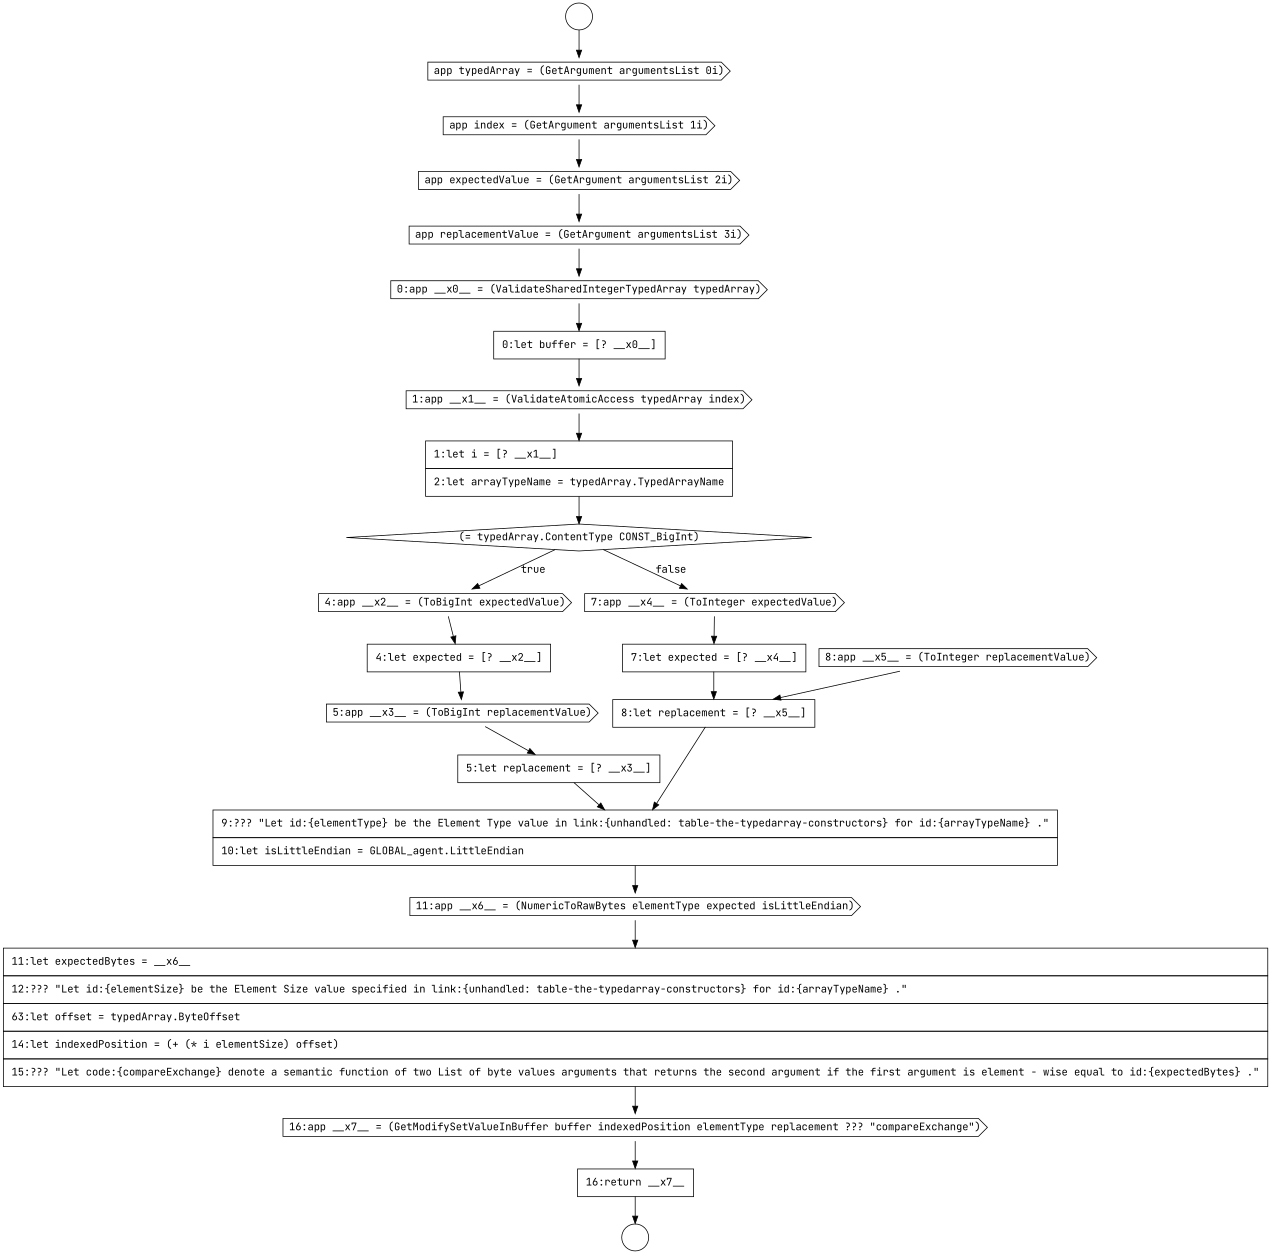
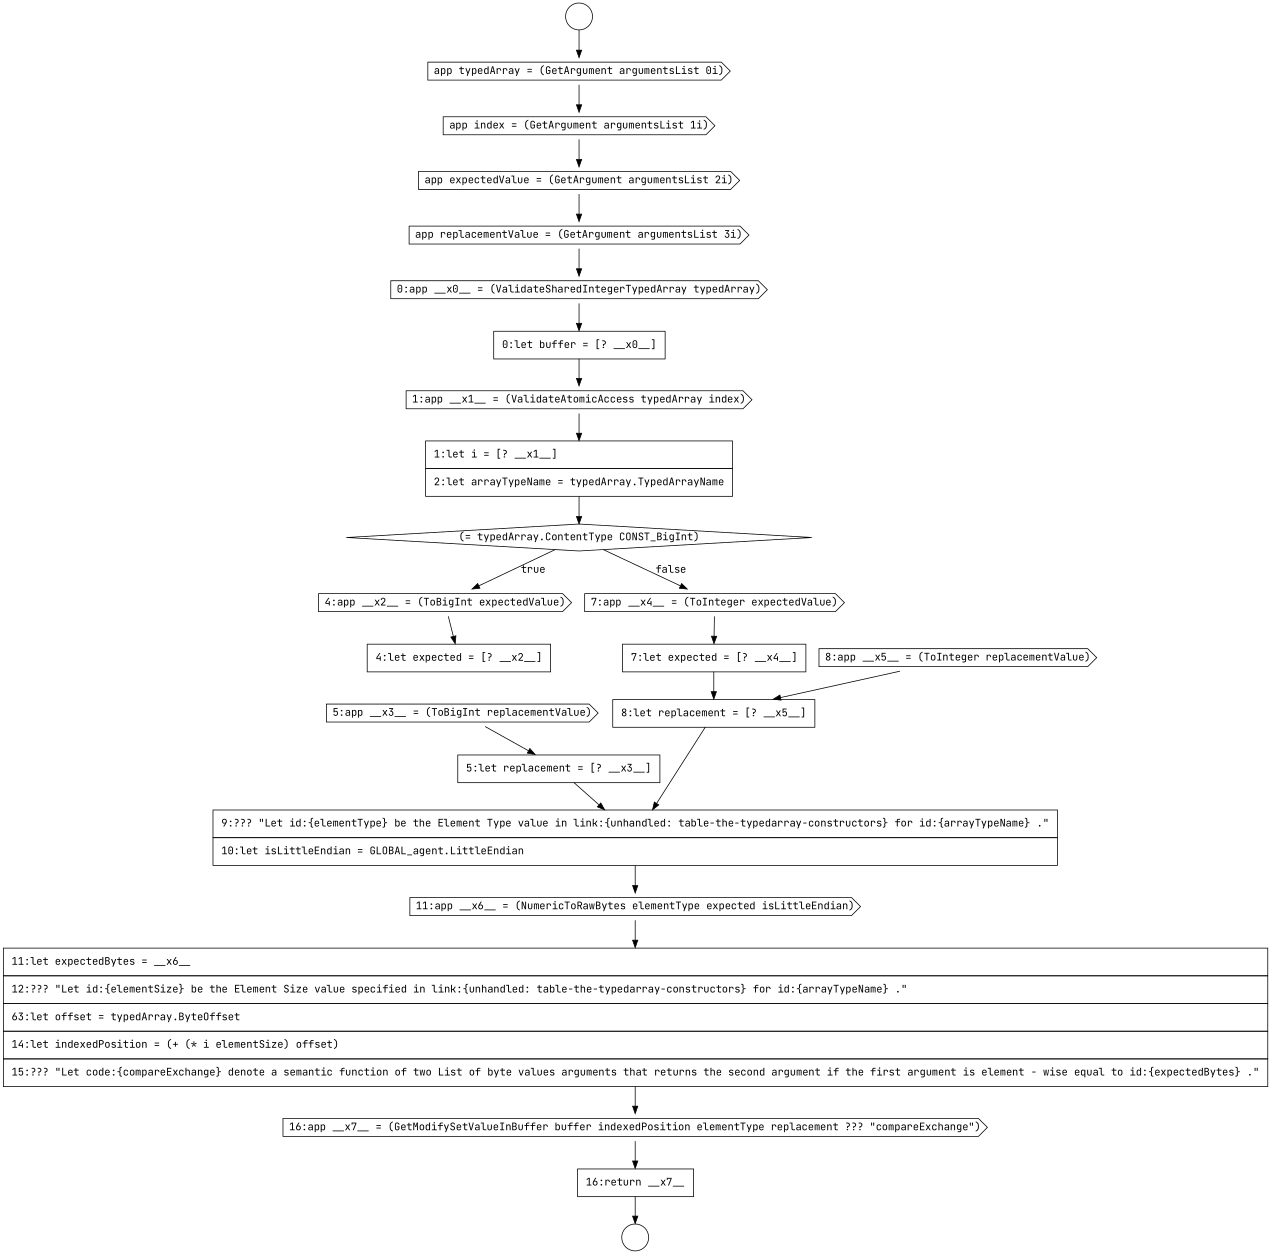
(460, 682) -> none
